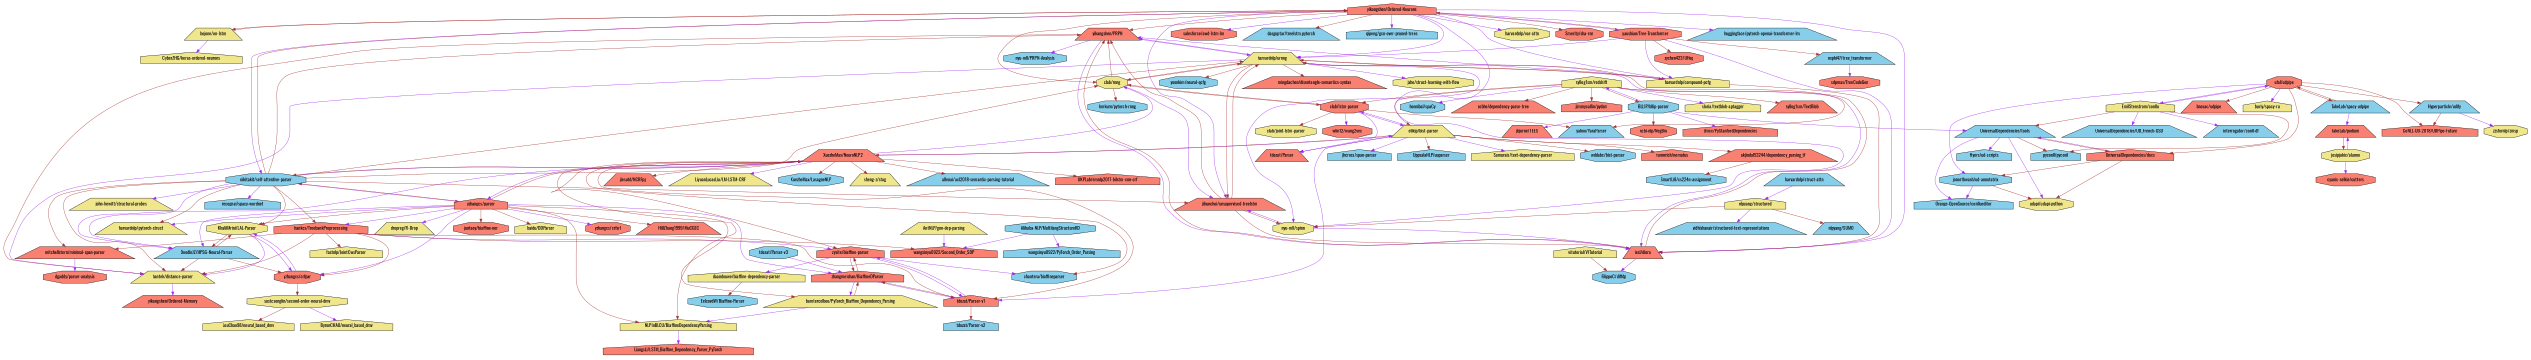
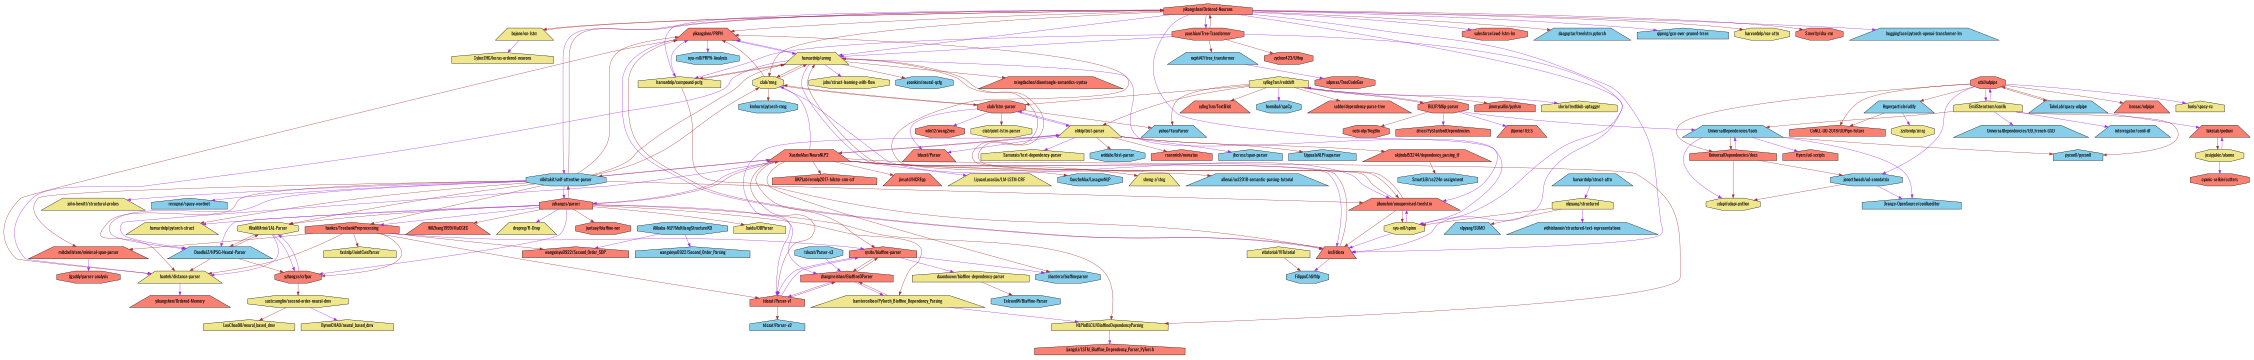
(1452, 21) -> (1496, 16)
(1653, 107) -> (1443, 107)
(1984, 156) -> (1810, 156)
(608, 228) -> none
(944, 228) -> none
(1062, 253) -> (693, 253)
